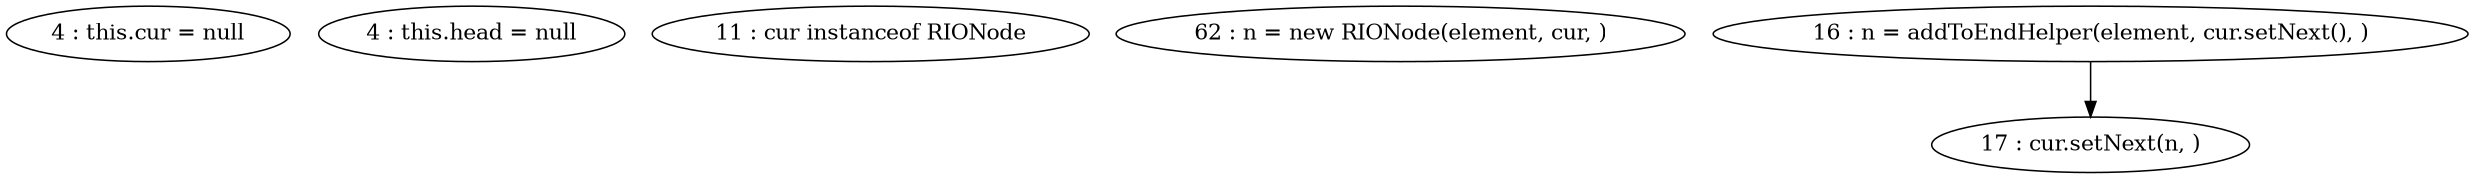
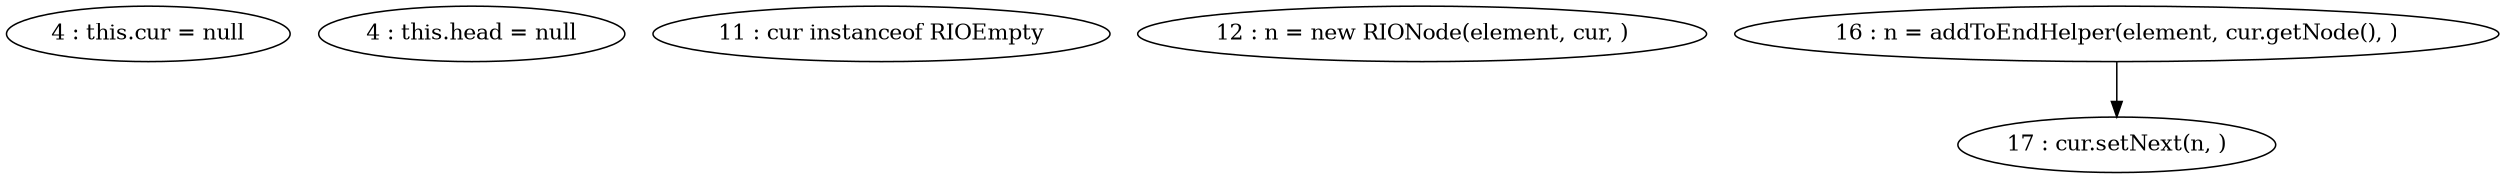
(871, 34) -> (881, 34)
(1401, 34) -> (1422, 34)
(2091, 34) -> (2117, 34)
